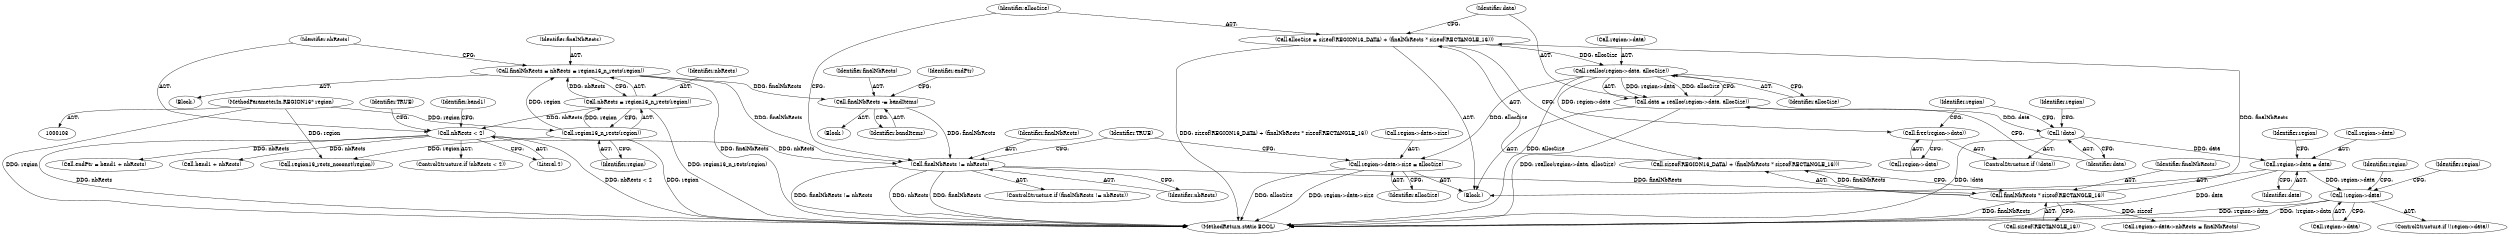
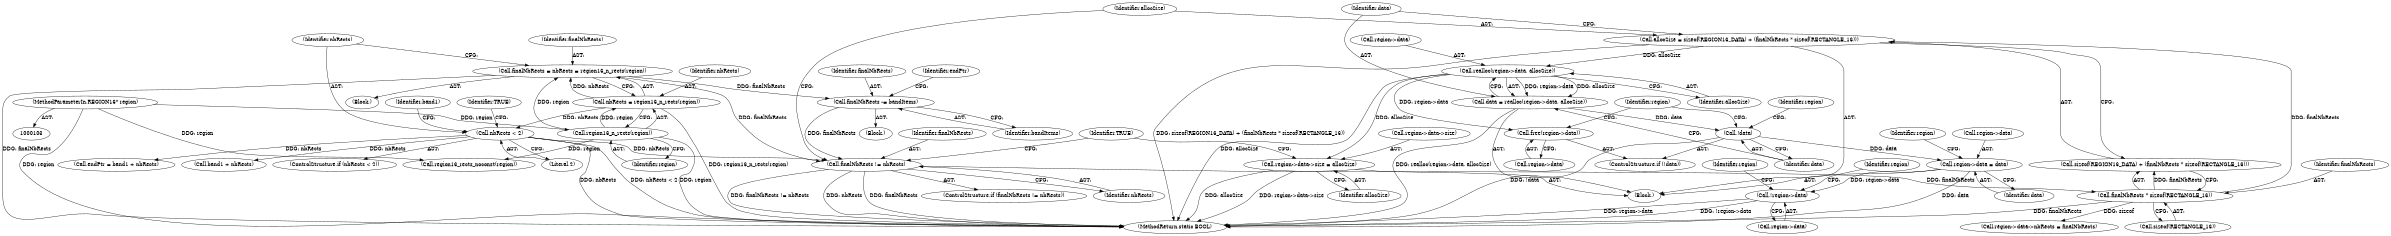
(2442, 227) -> none
